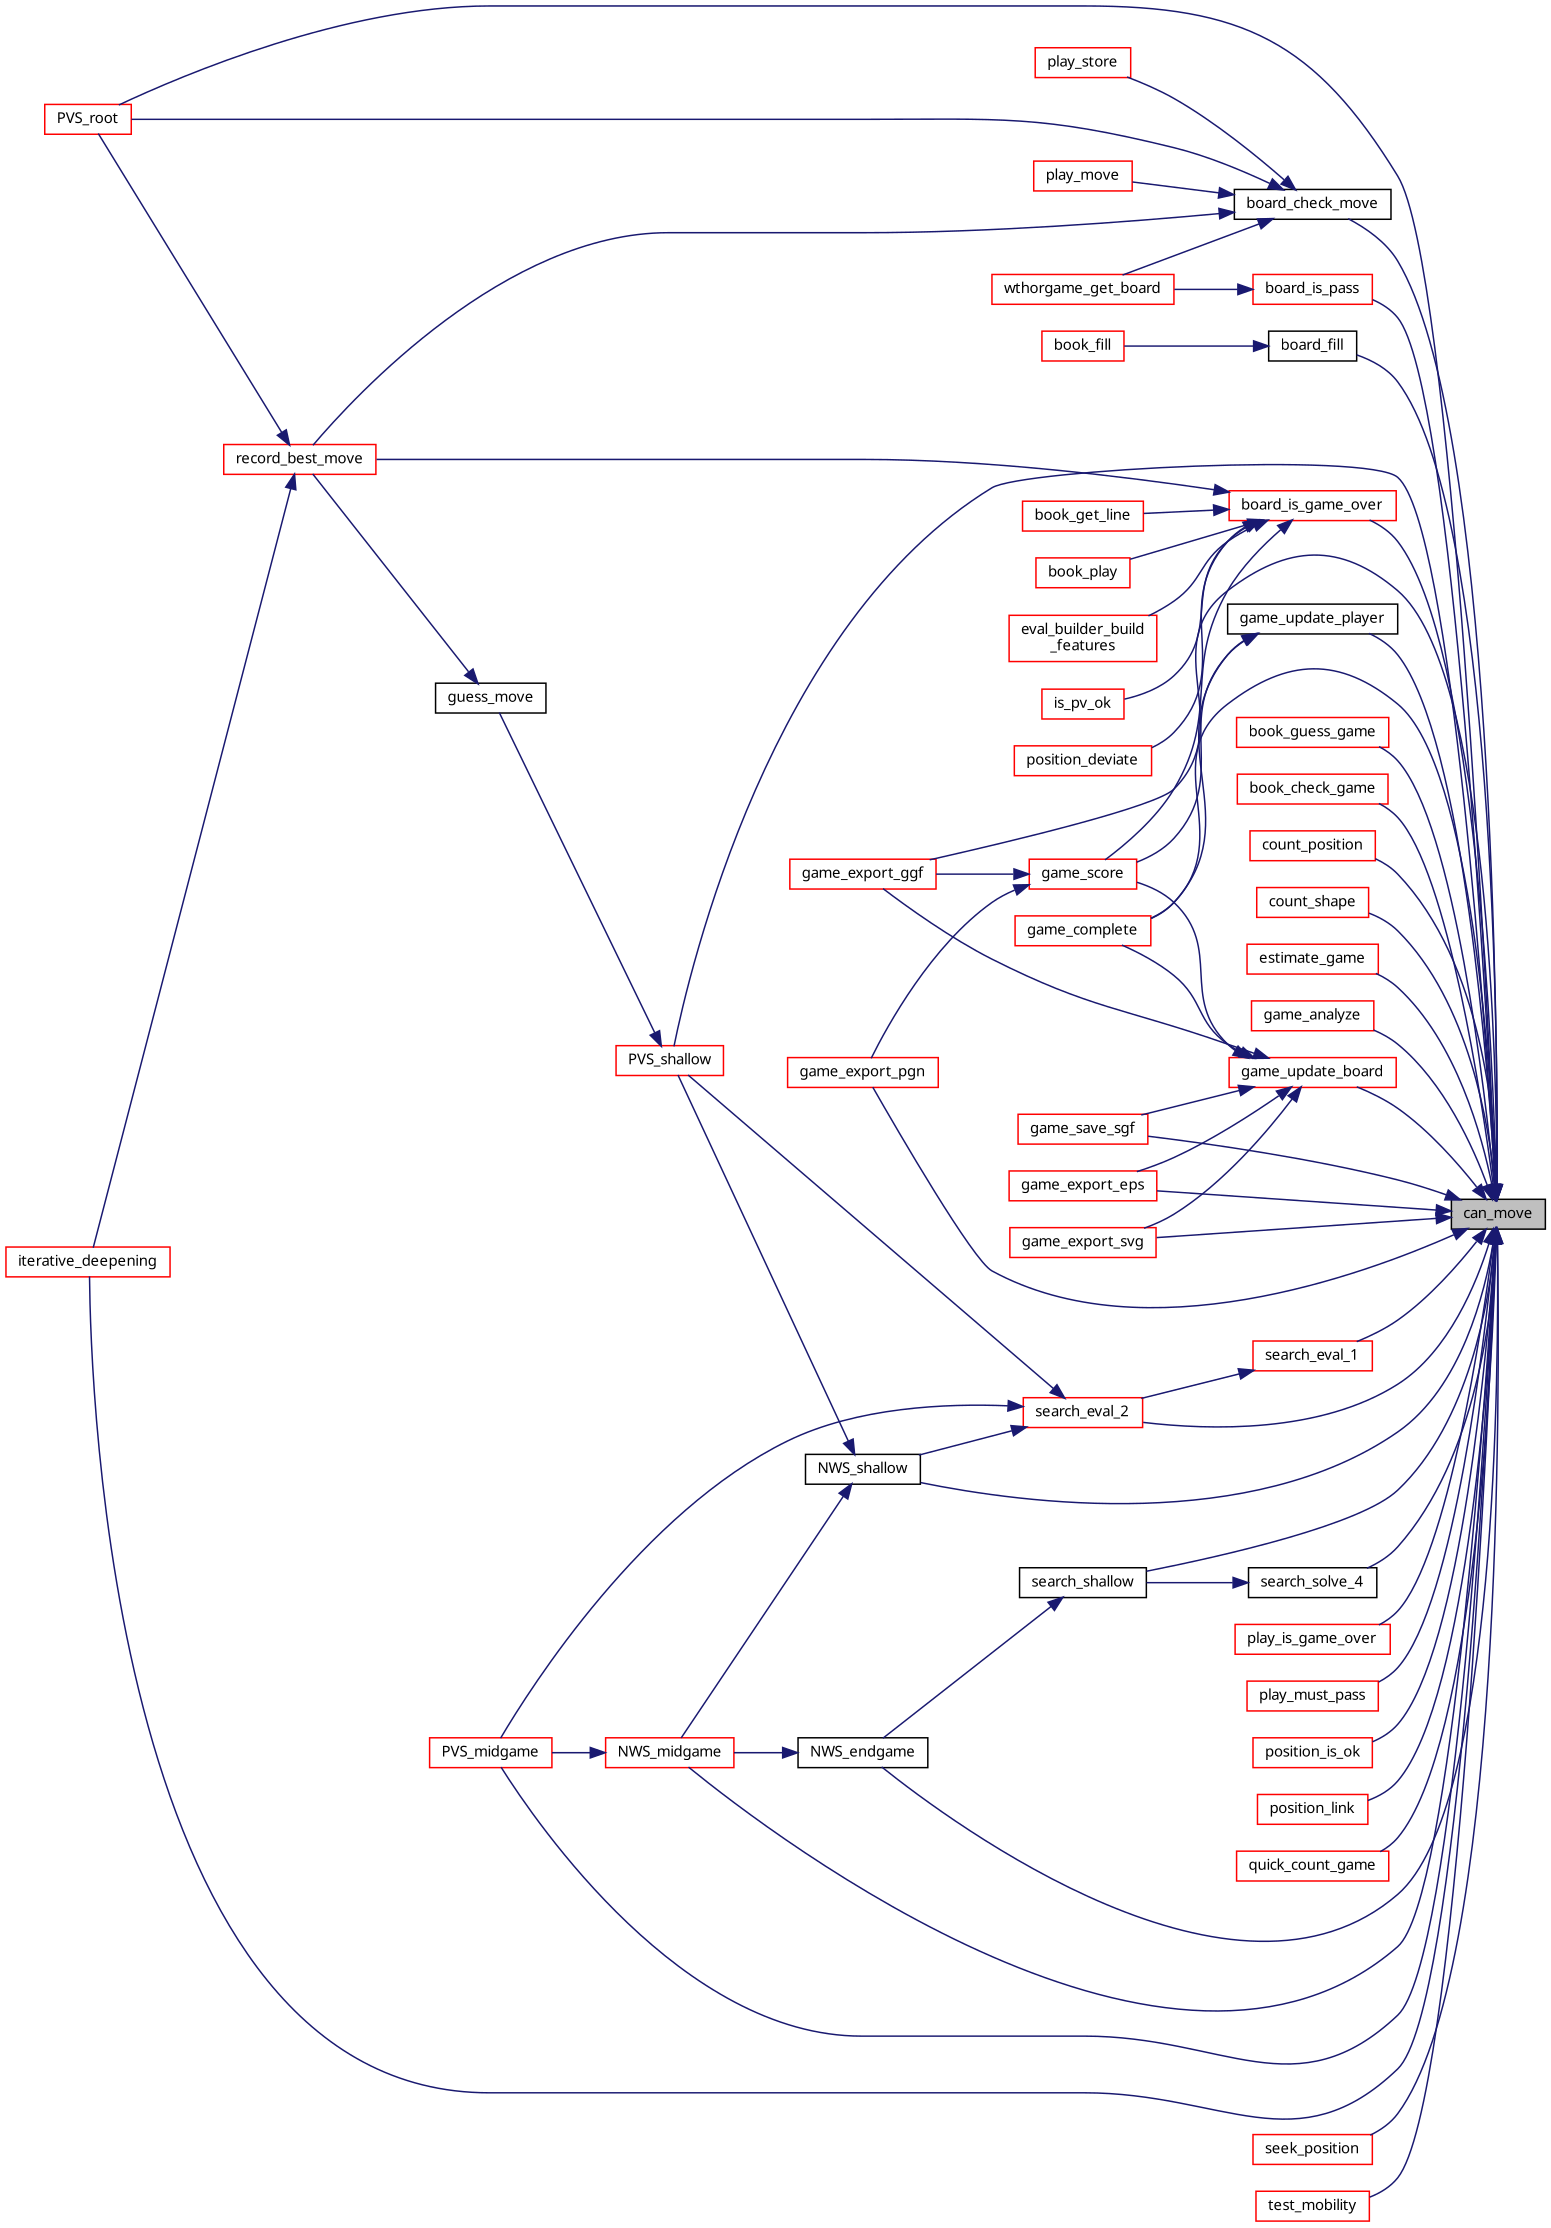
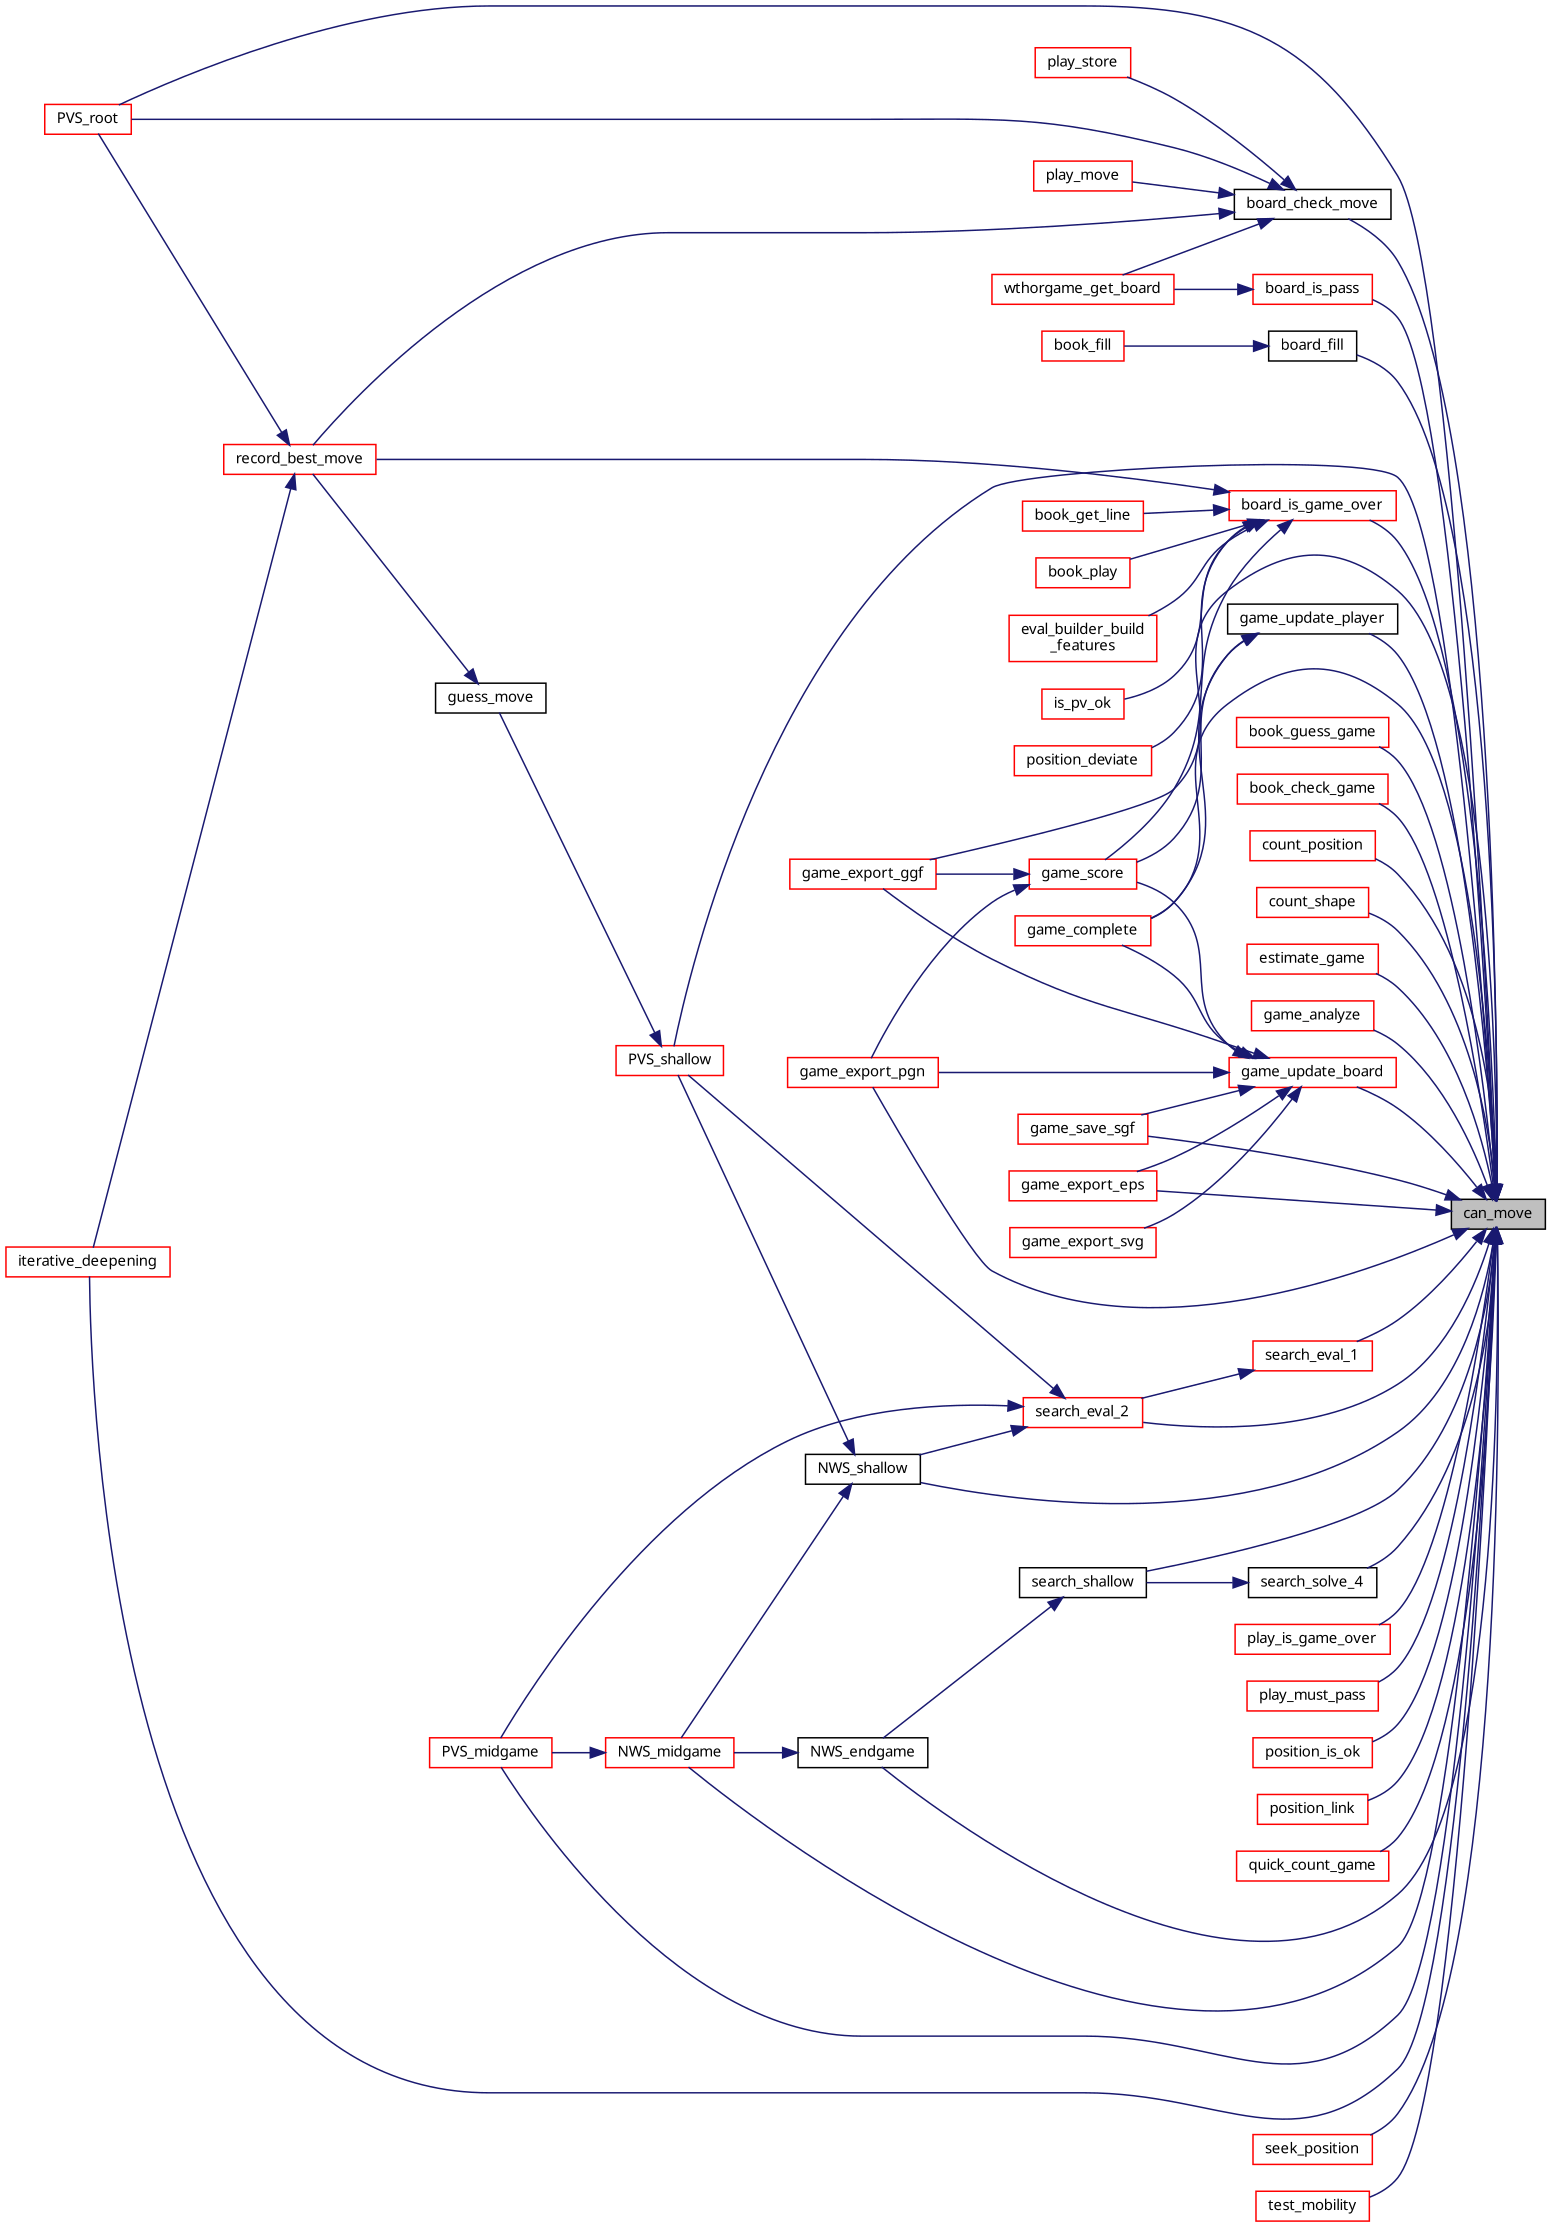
none -> (1076, 1073)
(1296, 1228) -> none
